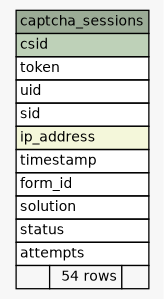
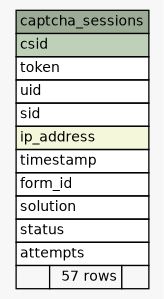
(90, 276) -> (90, 276)
